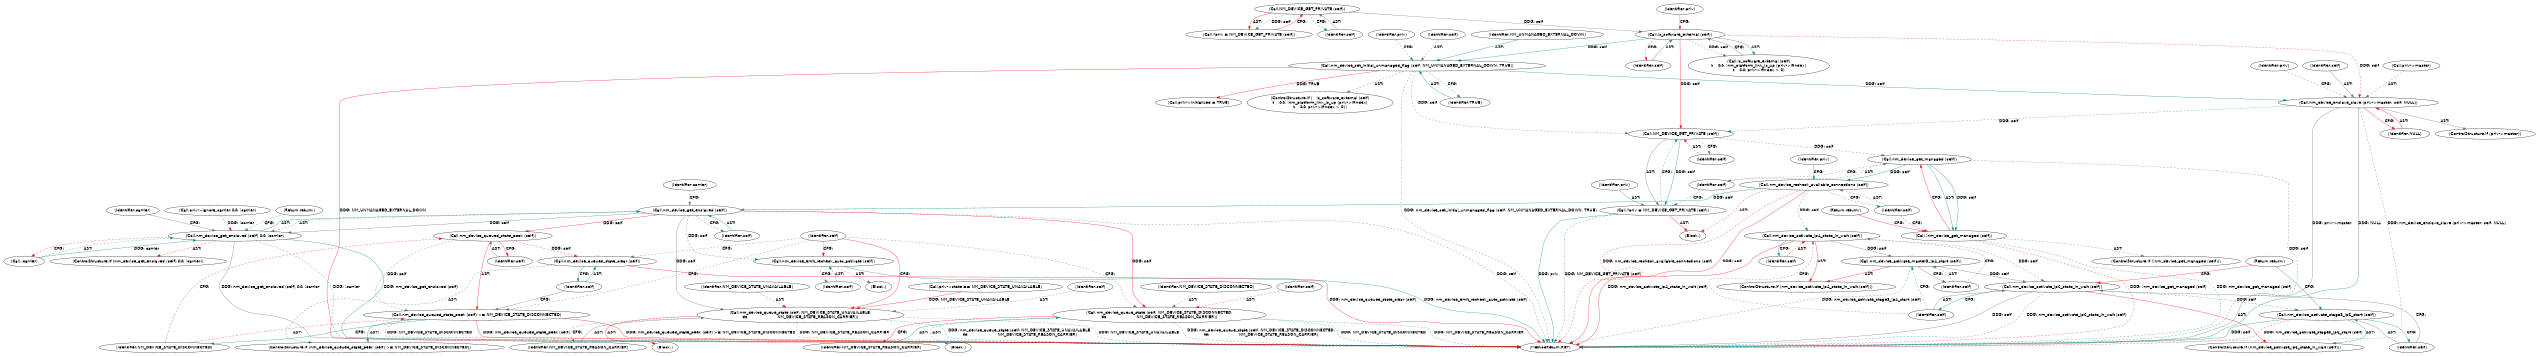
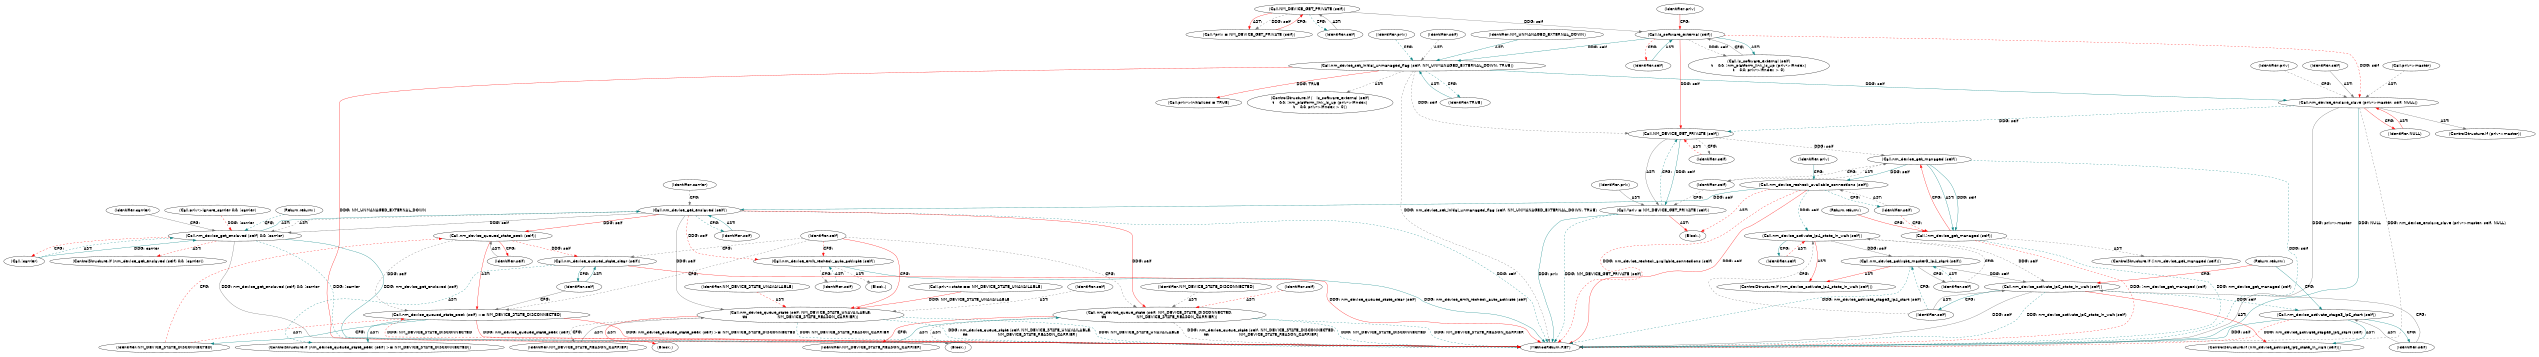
(706, 255) -> (706, 255)
(1667, 276) -> none
